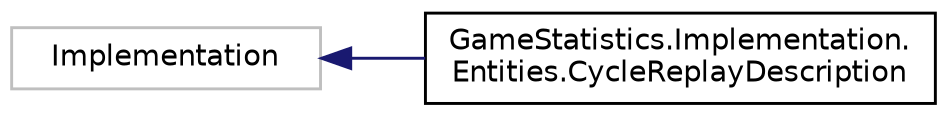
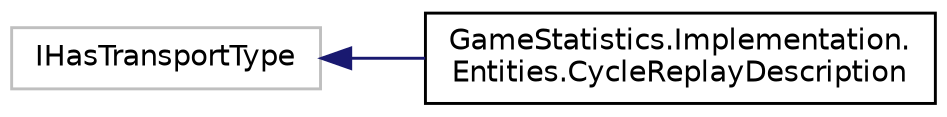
(166, 58) -> (166, 58)
